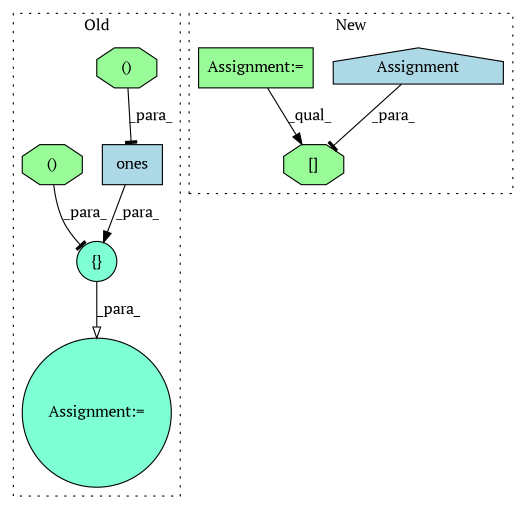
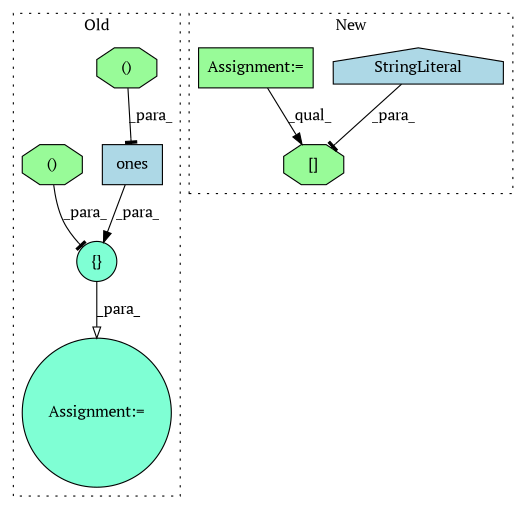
(418, 68) -> (418, 68)
